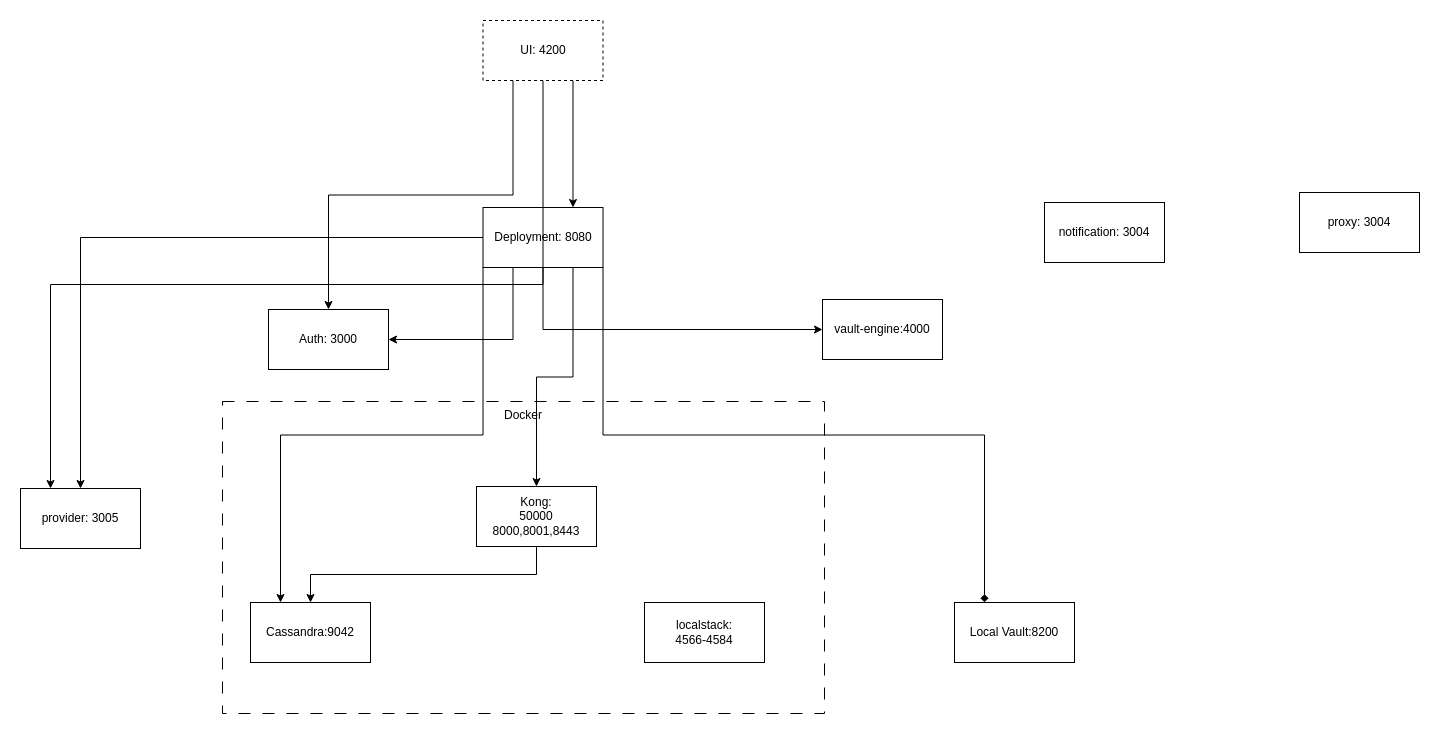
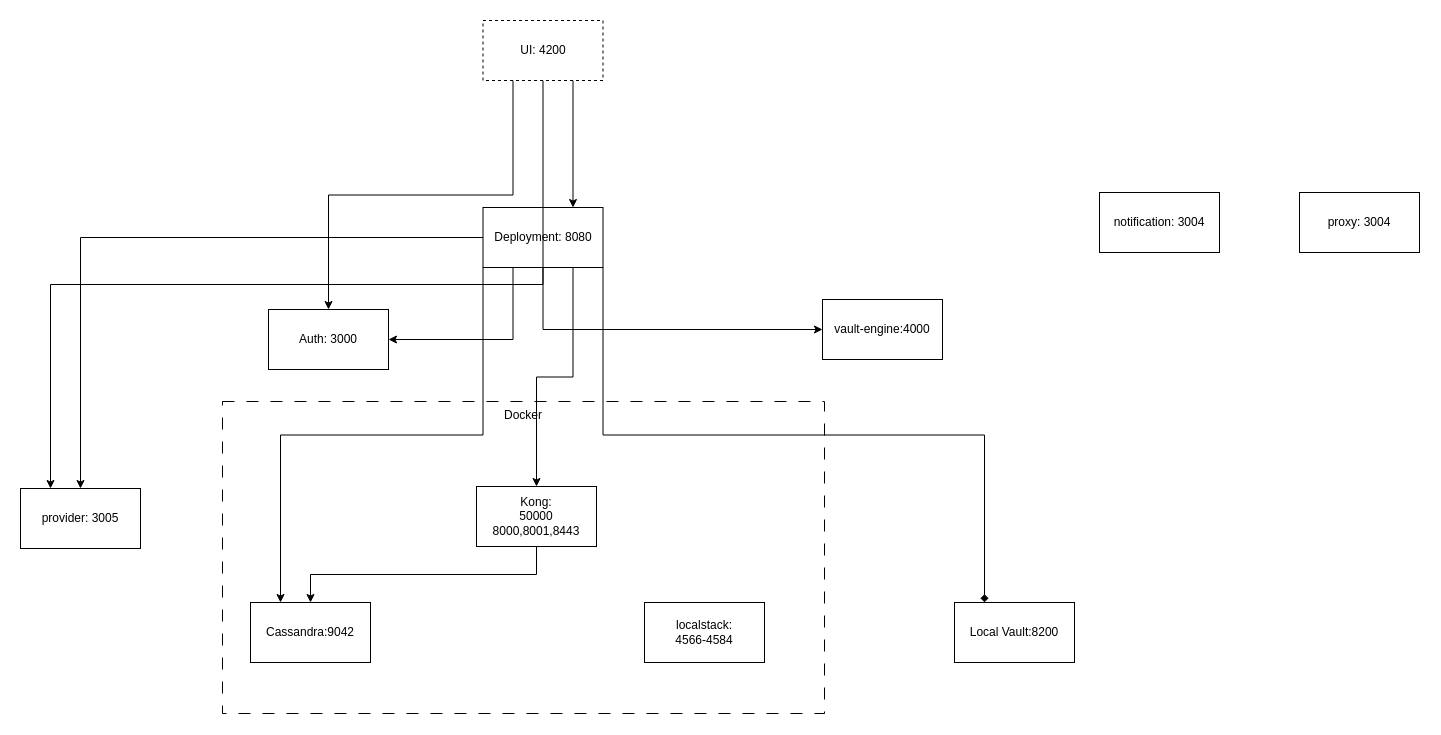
(1105, 233) -> (1160, 223)
